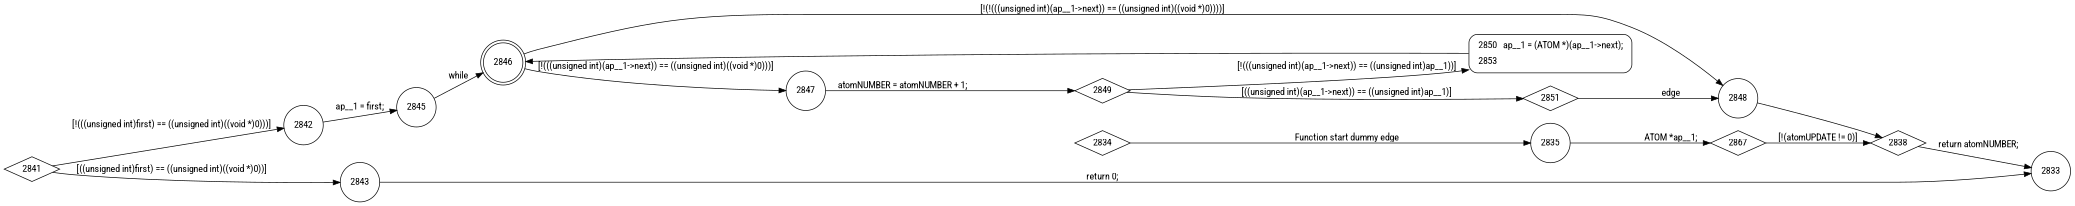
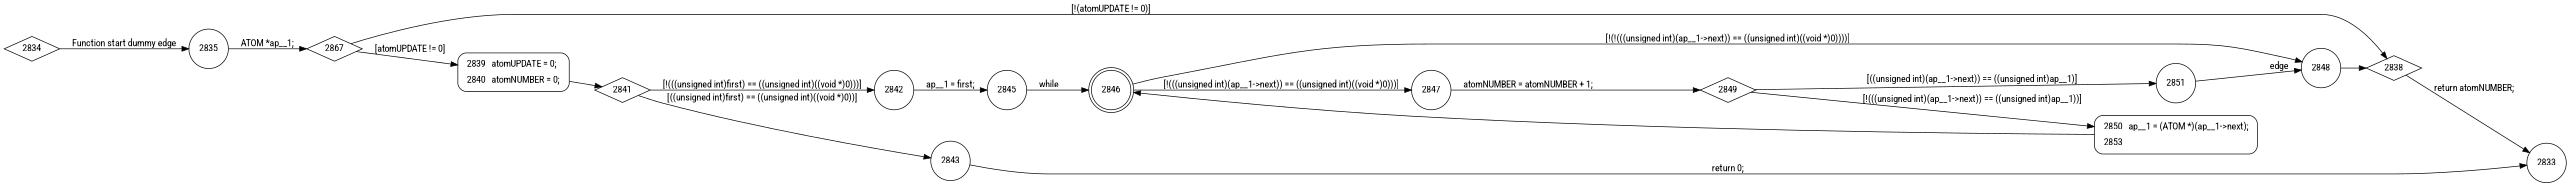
none -> (514, 72)
(1550, 98) -> (2176, 83)
